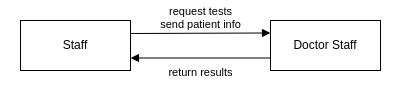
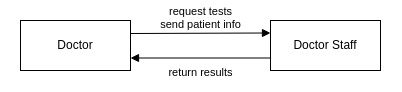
(76, 46) -> (76, 46)
